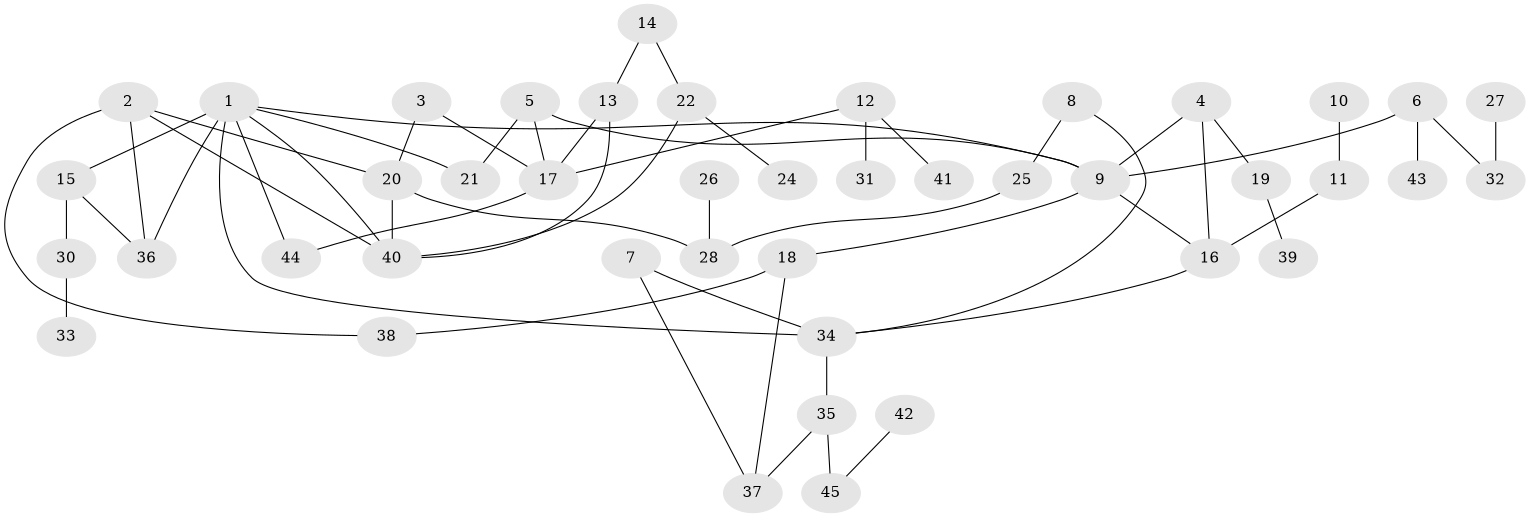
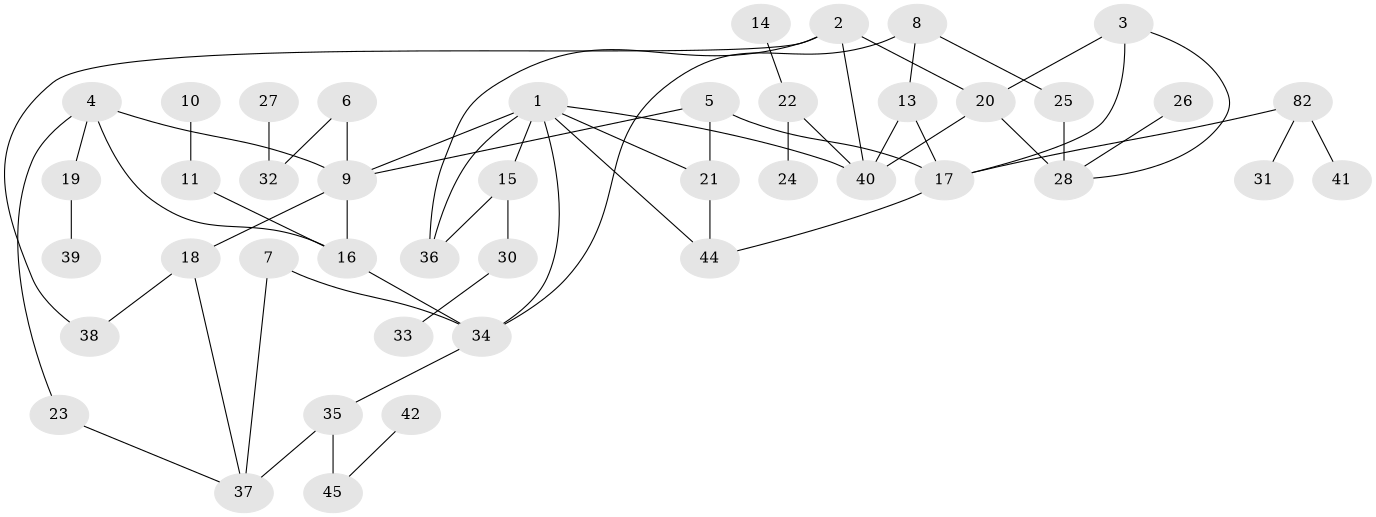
(628, 63) -> (913, 56)
(866, 102) -> (1303, 102)
none -> (1214, 132)
(1418, 180) -> none
none -> (710, 220)
none -> (59, 415)
